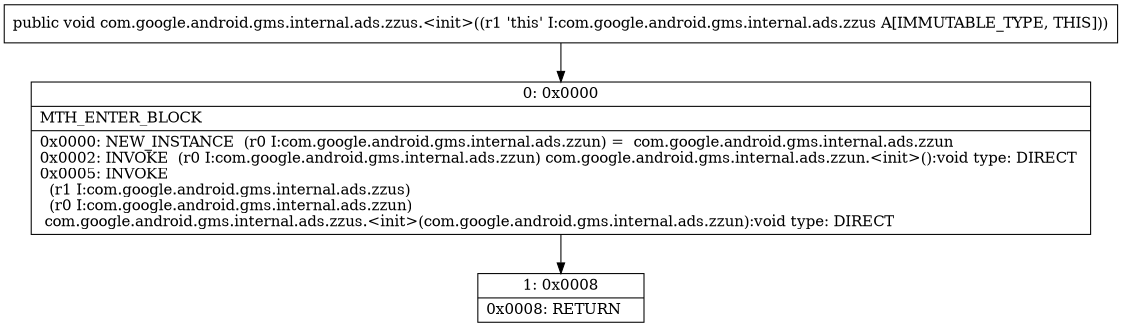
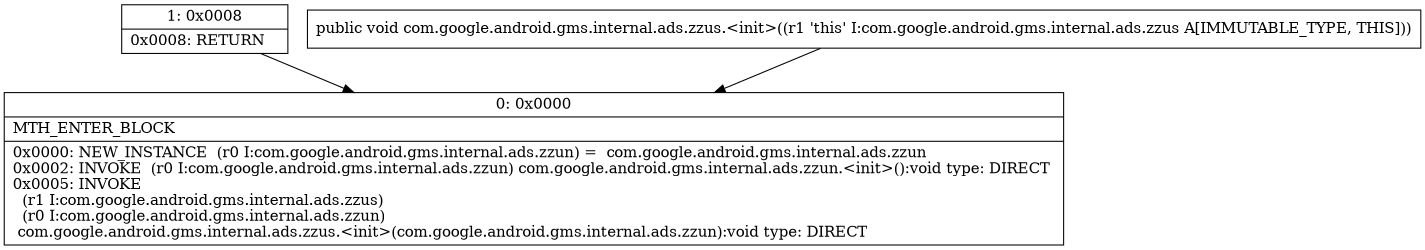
(561, 249) -> (302, 71)
